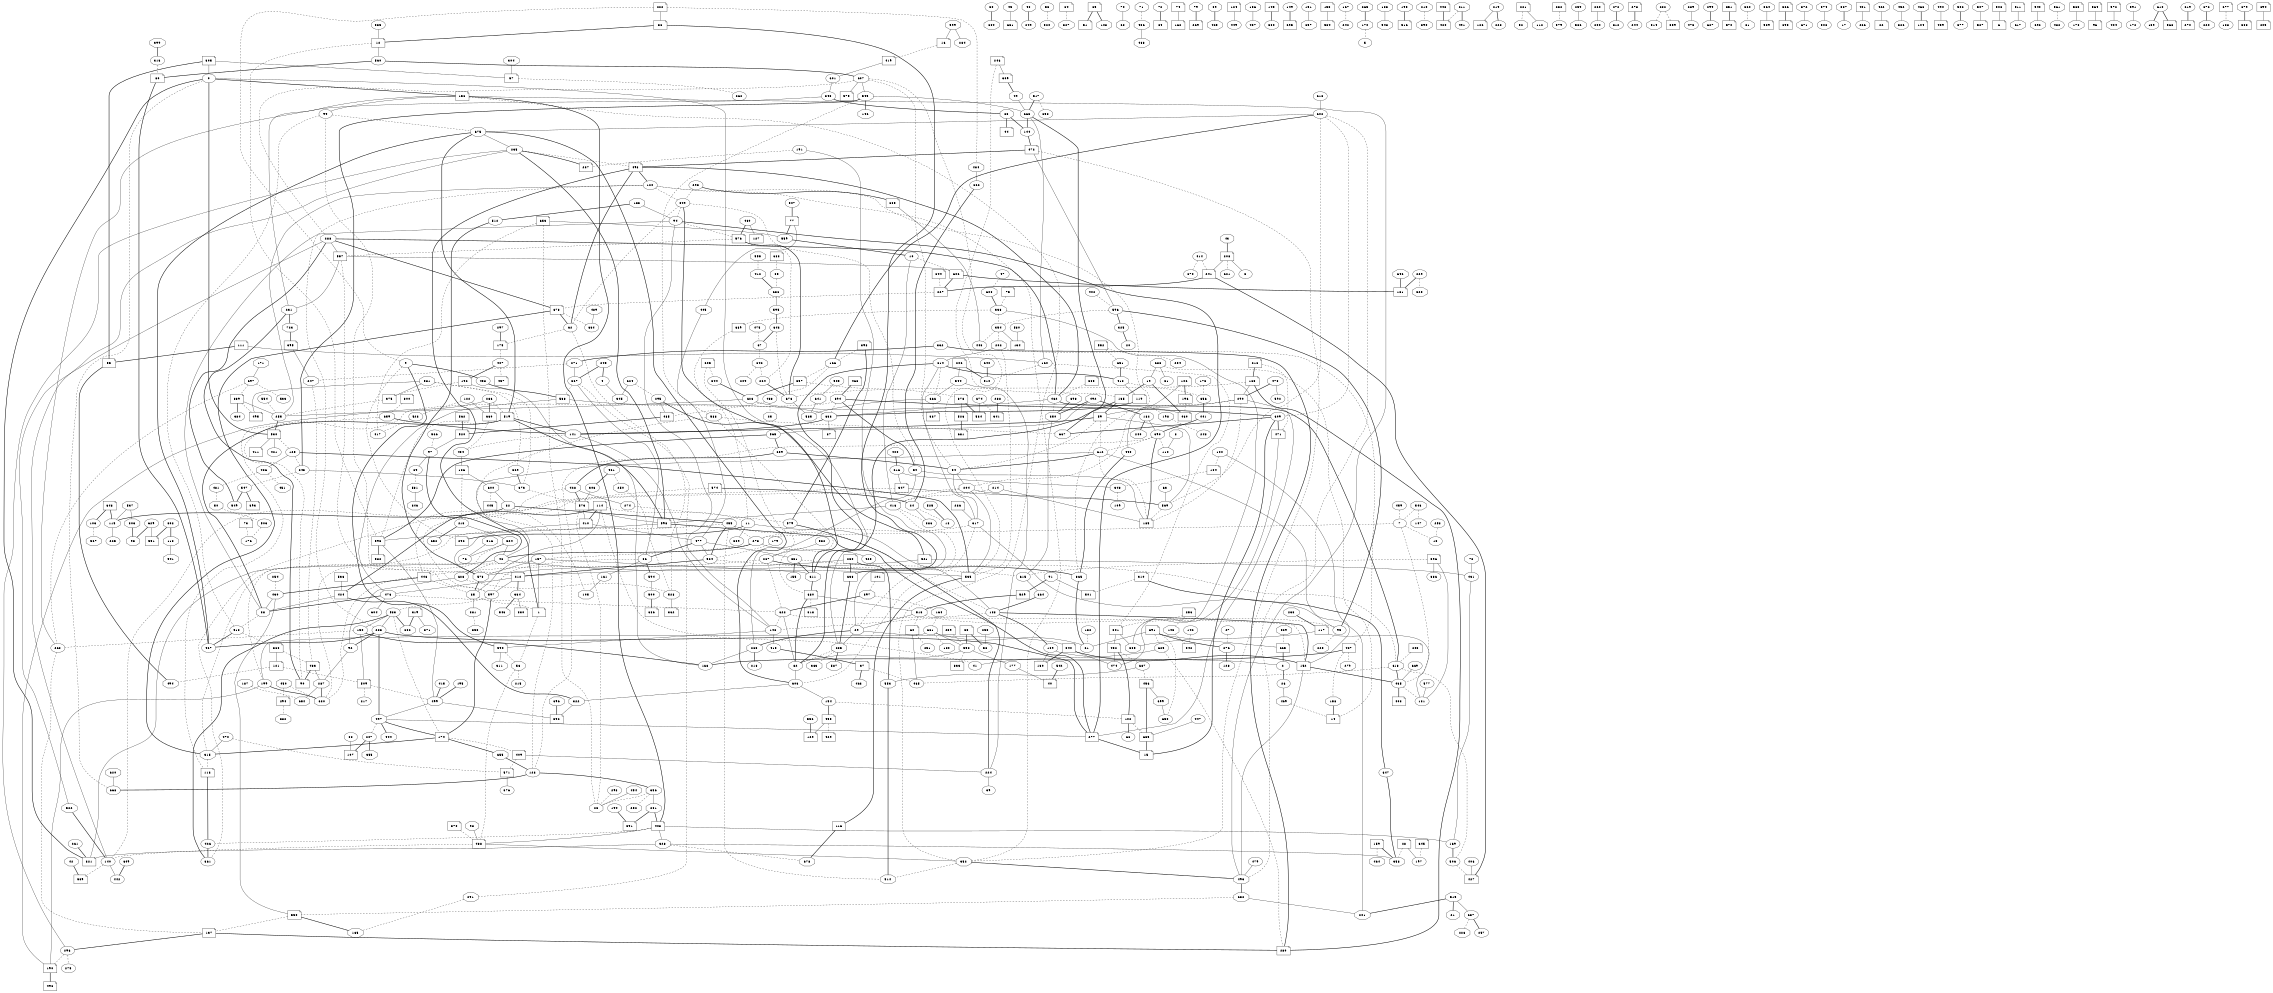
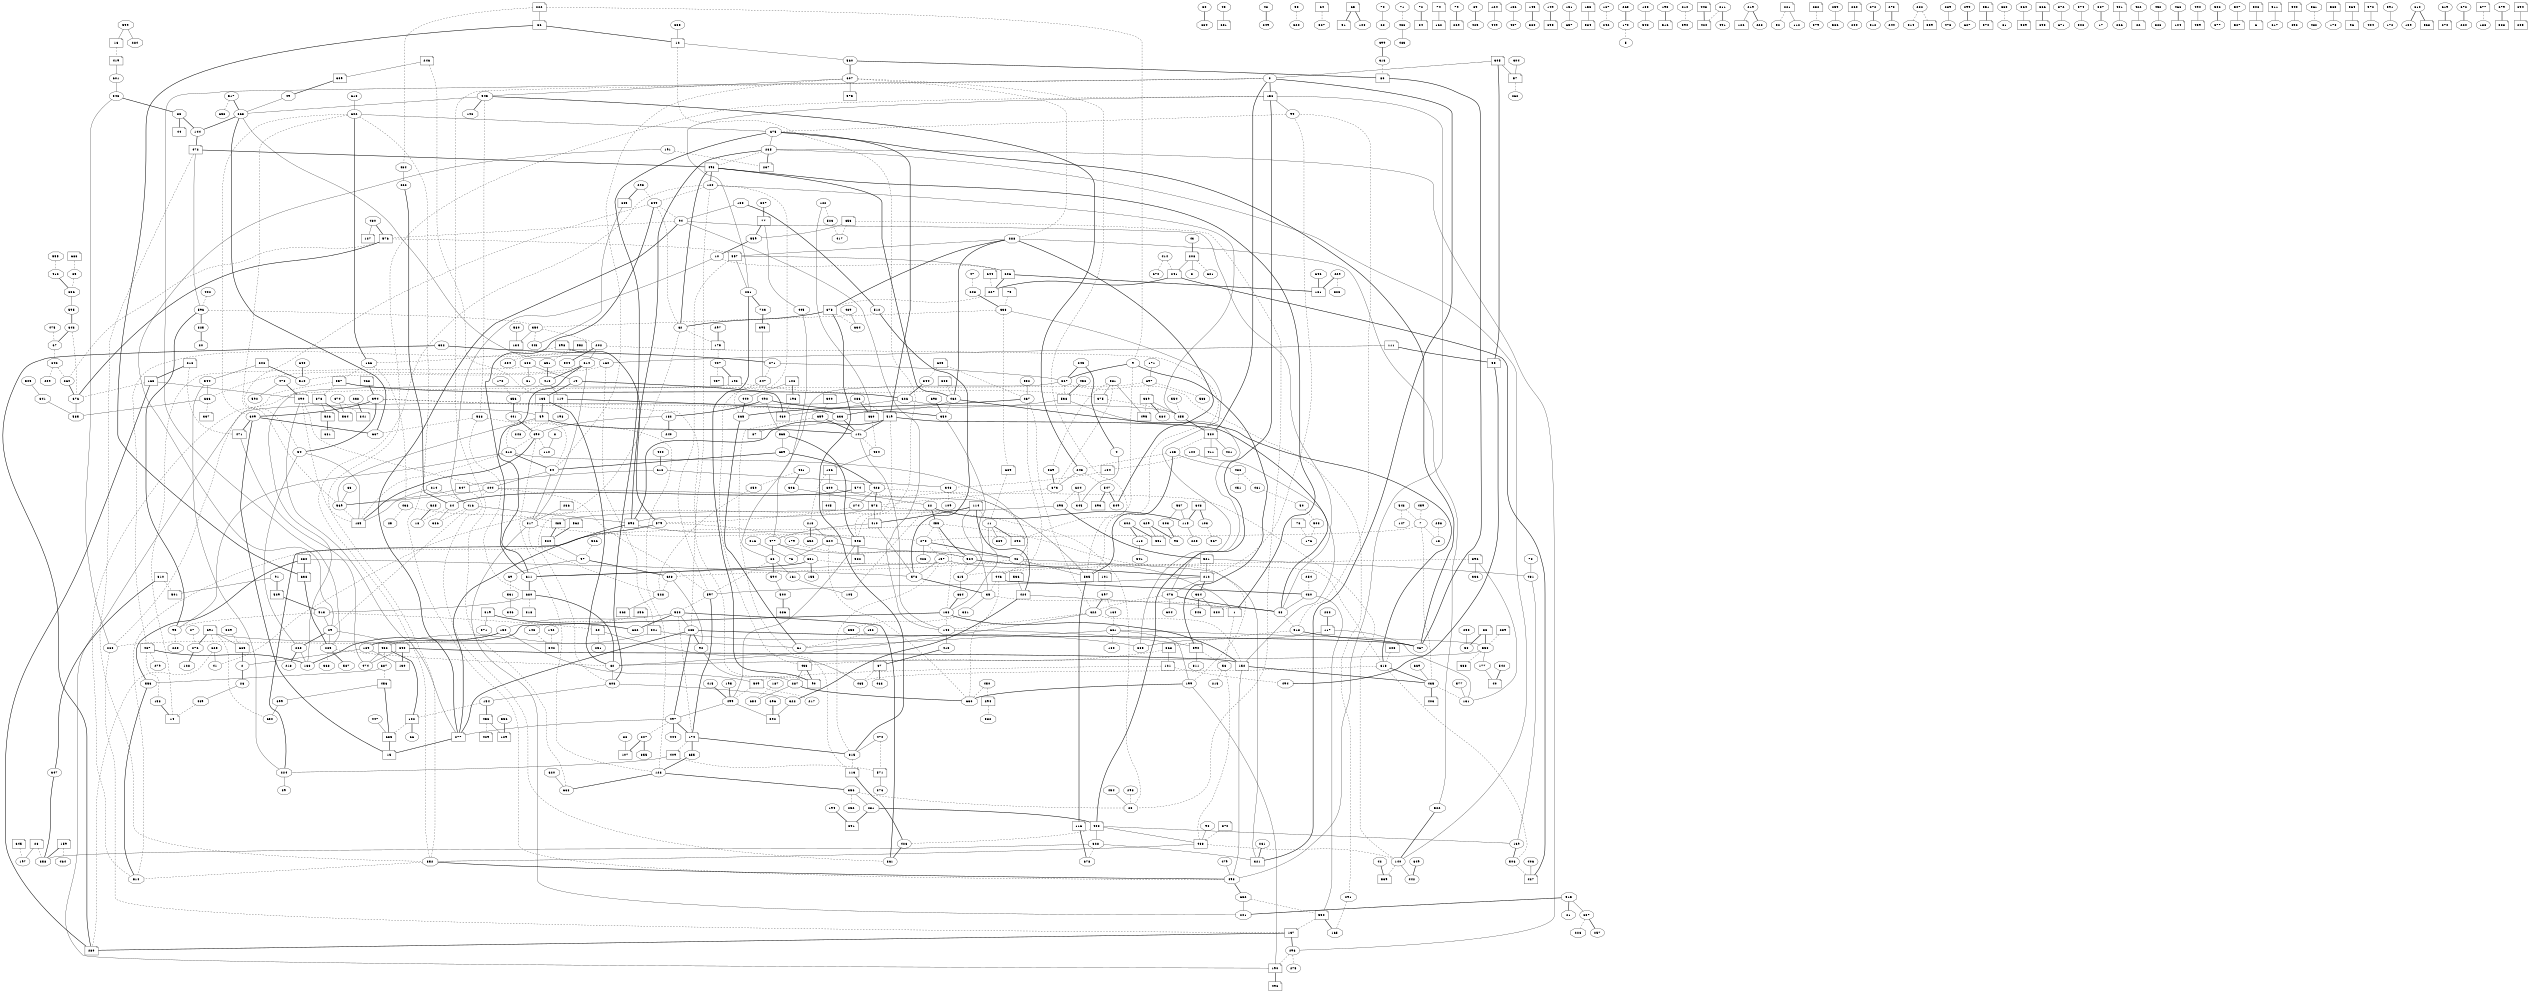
none -> (567, 363)
(445, 370) -> (1098, 370)
(777, 443) -> (782, 443)
none -> (104, 574)
(774, 648) -> (946, 648)
